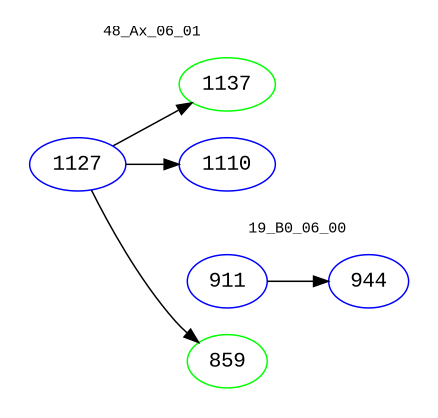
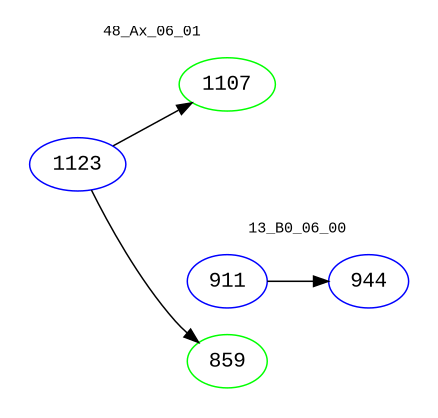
(227, 84) -> (227, 84)
(78, 164) -> (78, 164)
(227, 164) -> none
(298, 229) -> (298, 229)
